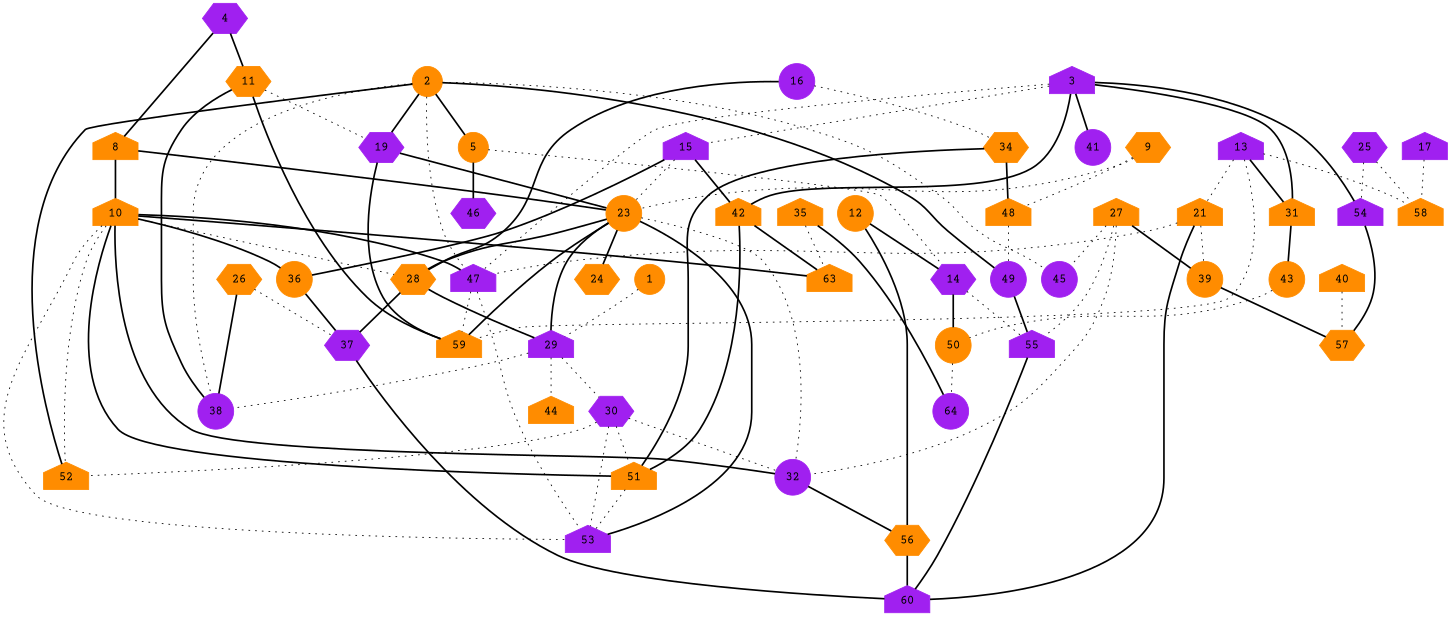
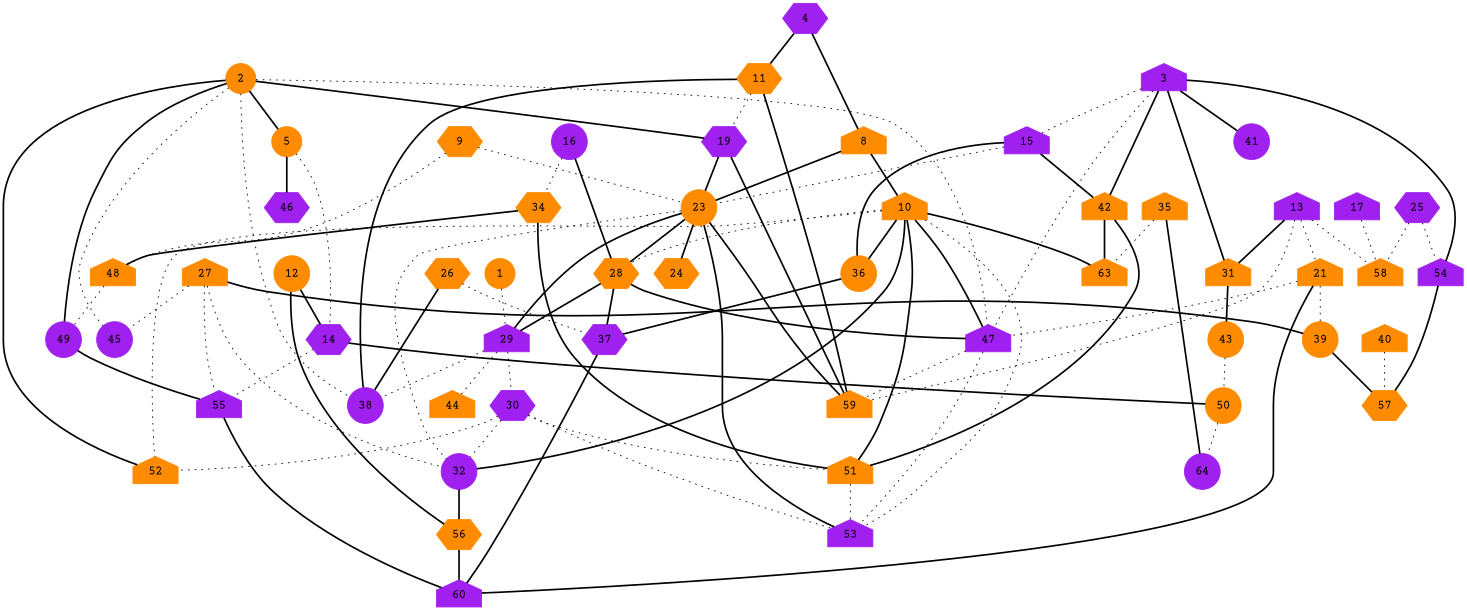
none -> (796, 325)
